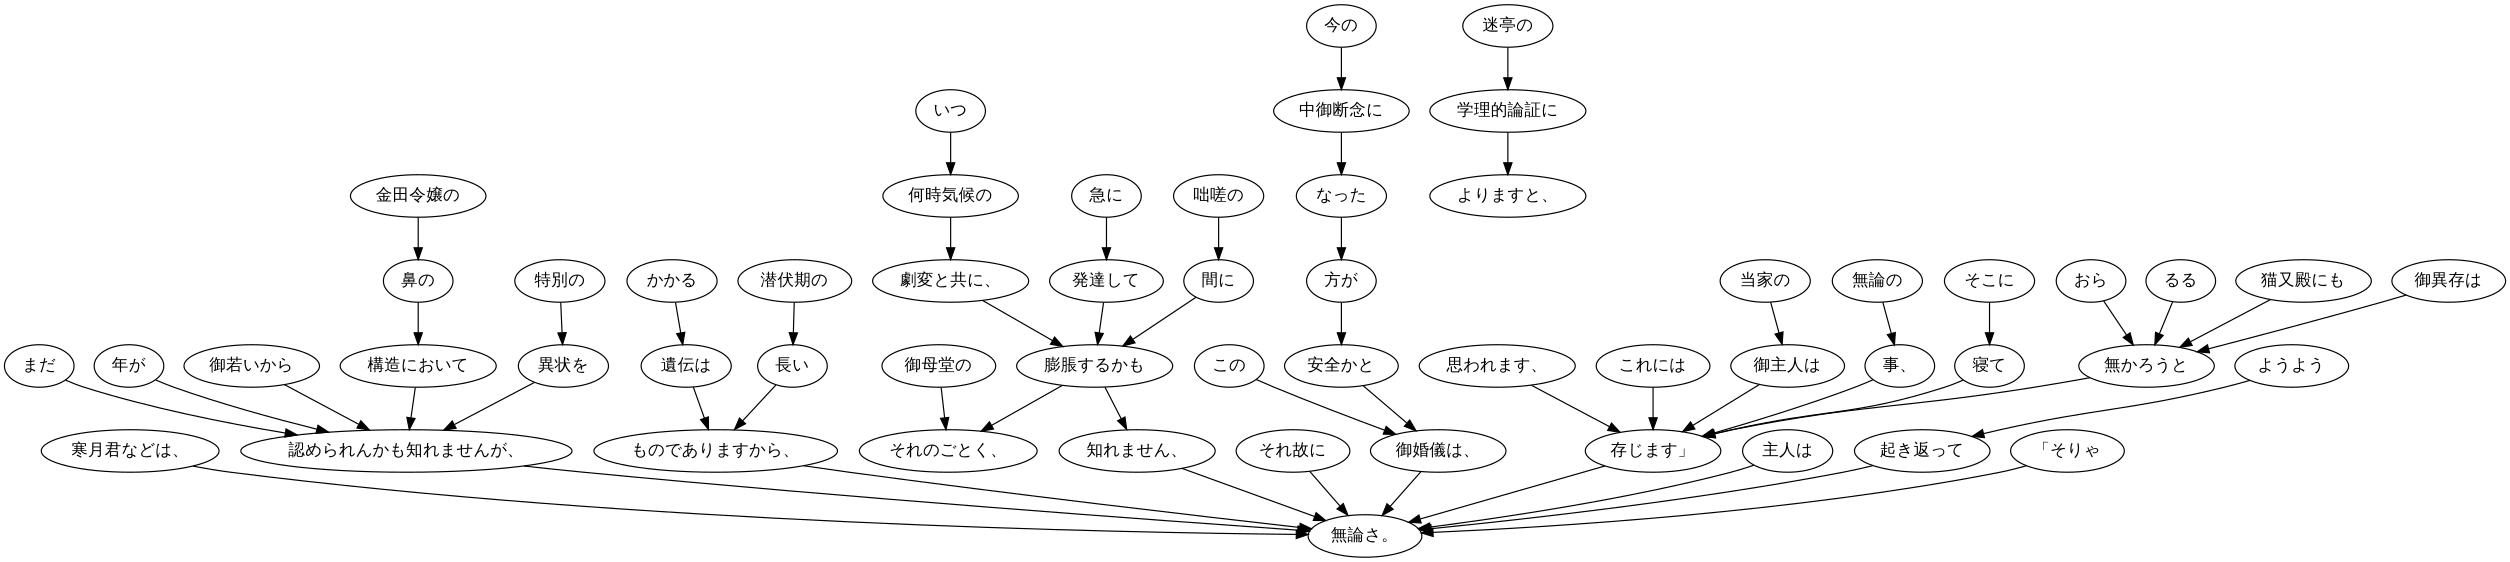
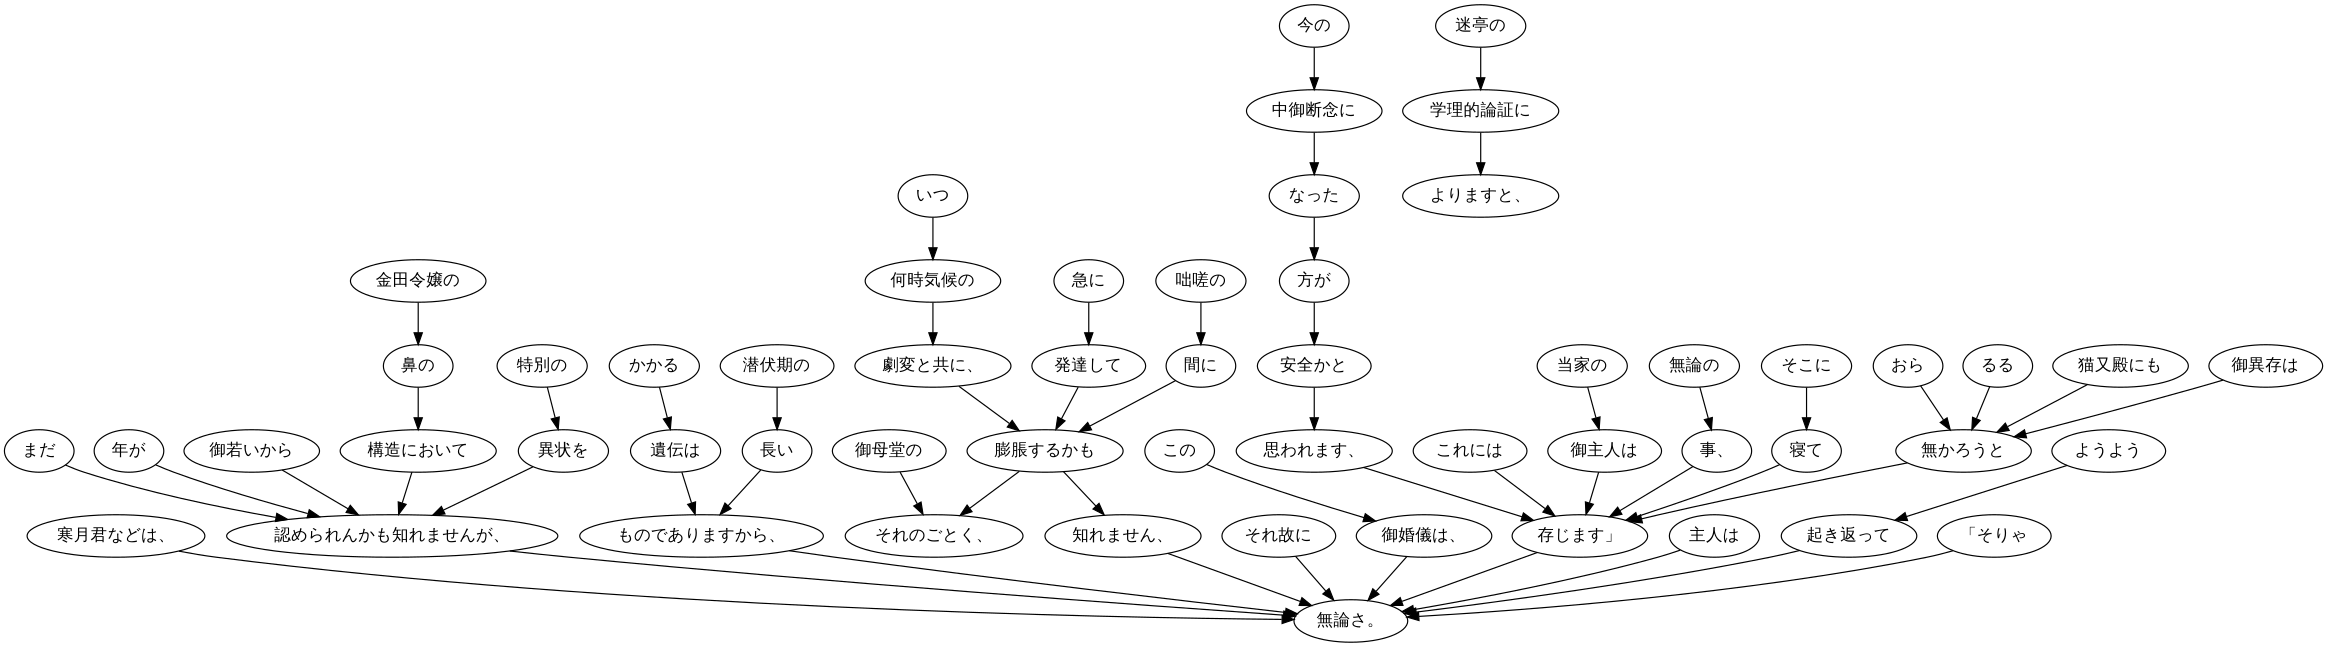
(1385, 404) -> (1314, 403)
